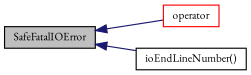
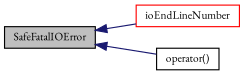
(191, 16) -> (188, 16)
(191, 59) -> (188, 59)
